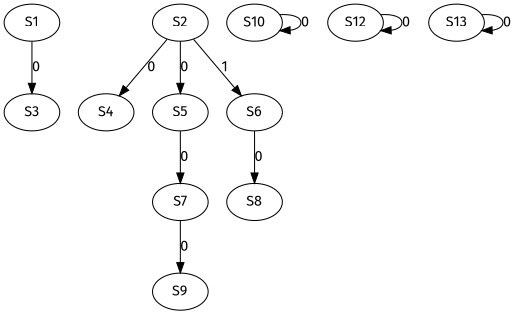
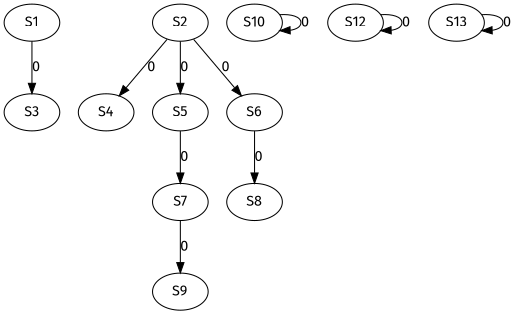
(225, 68) -> (226, 68)
